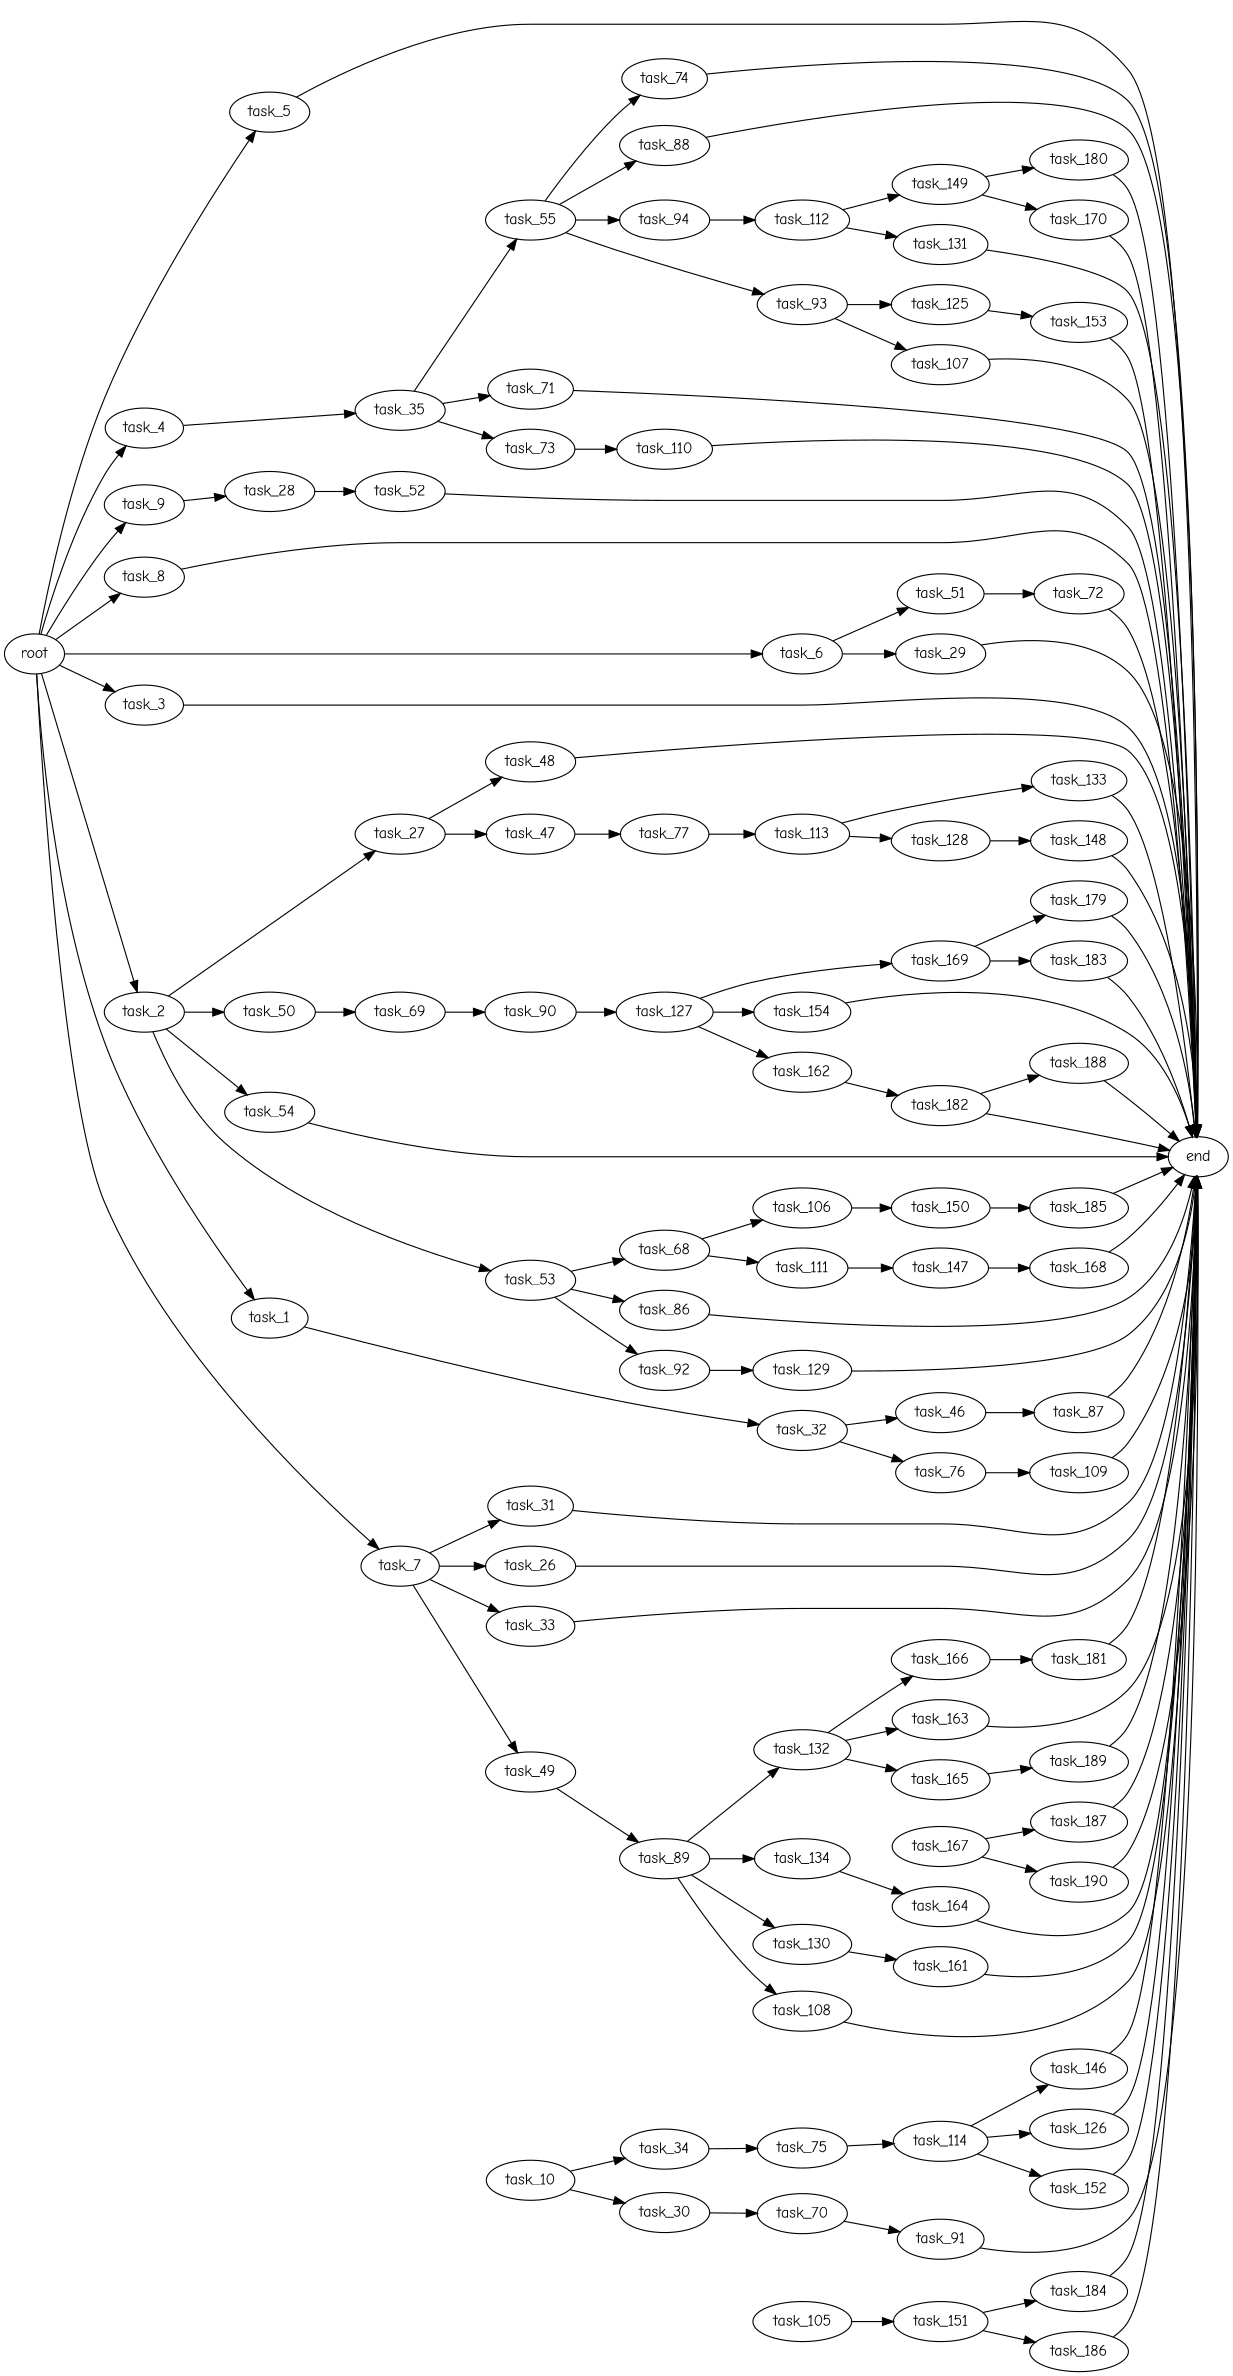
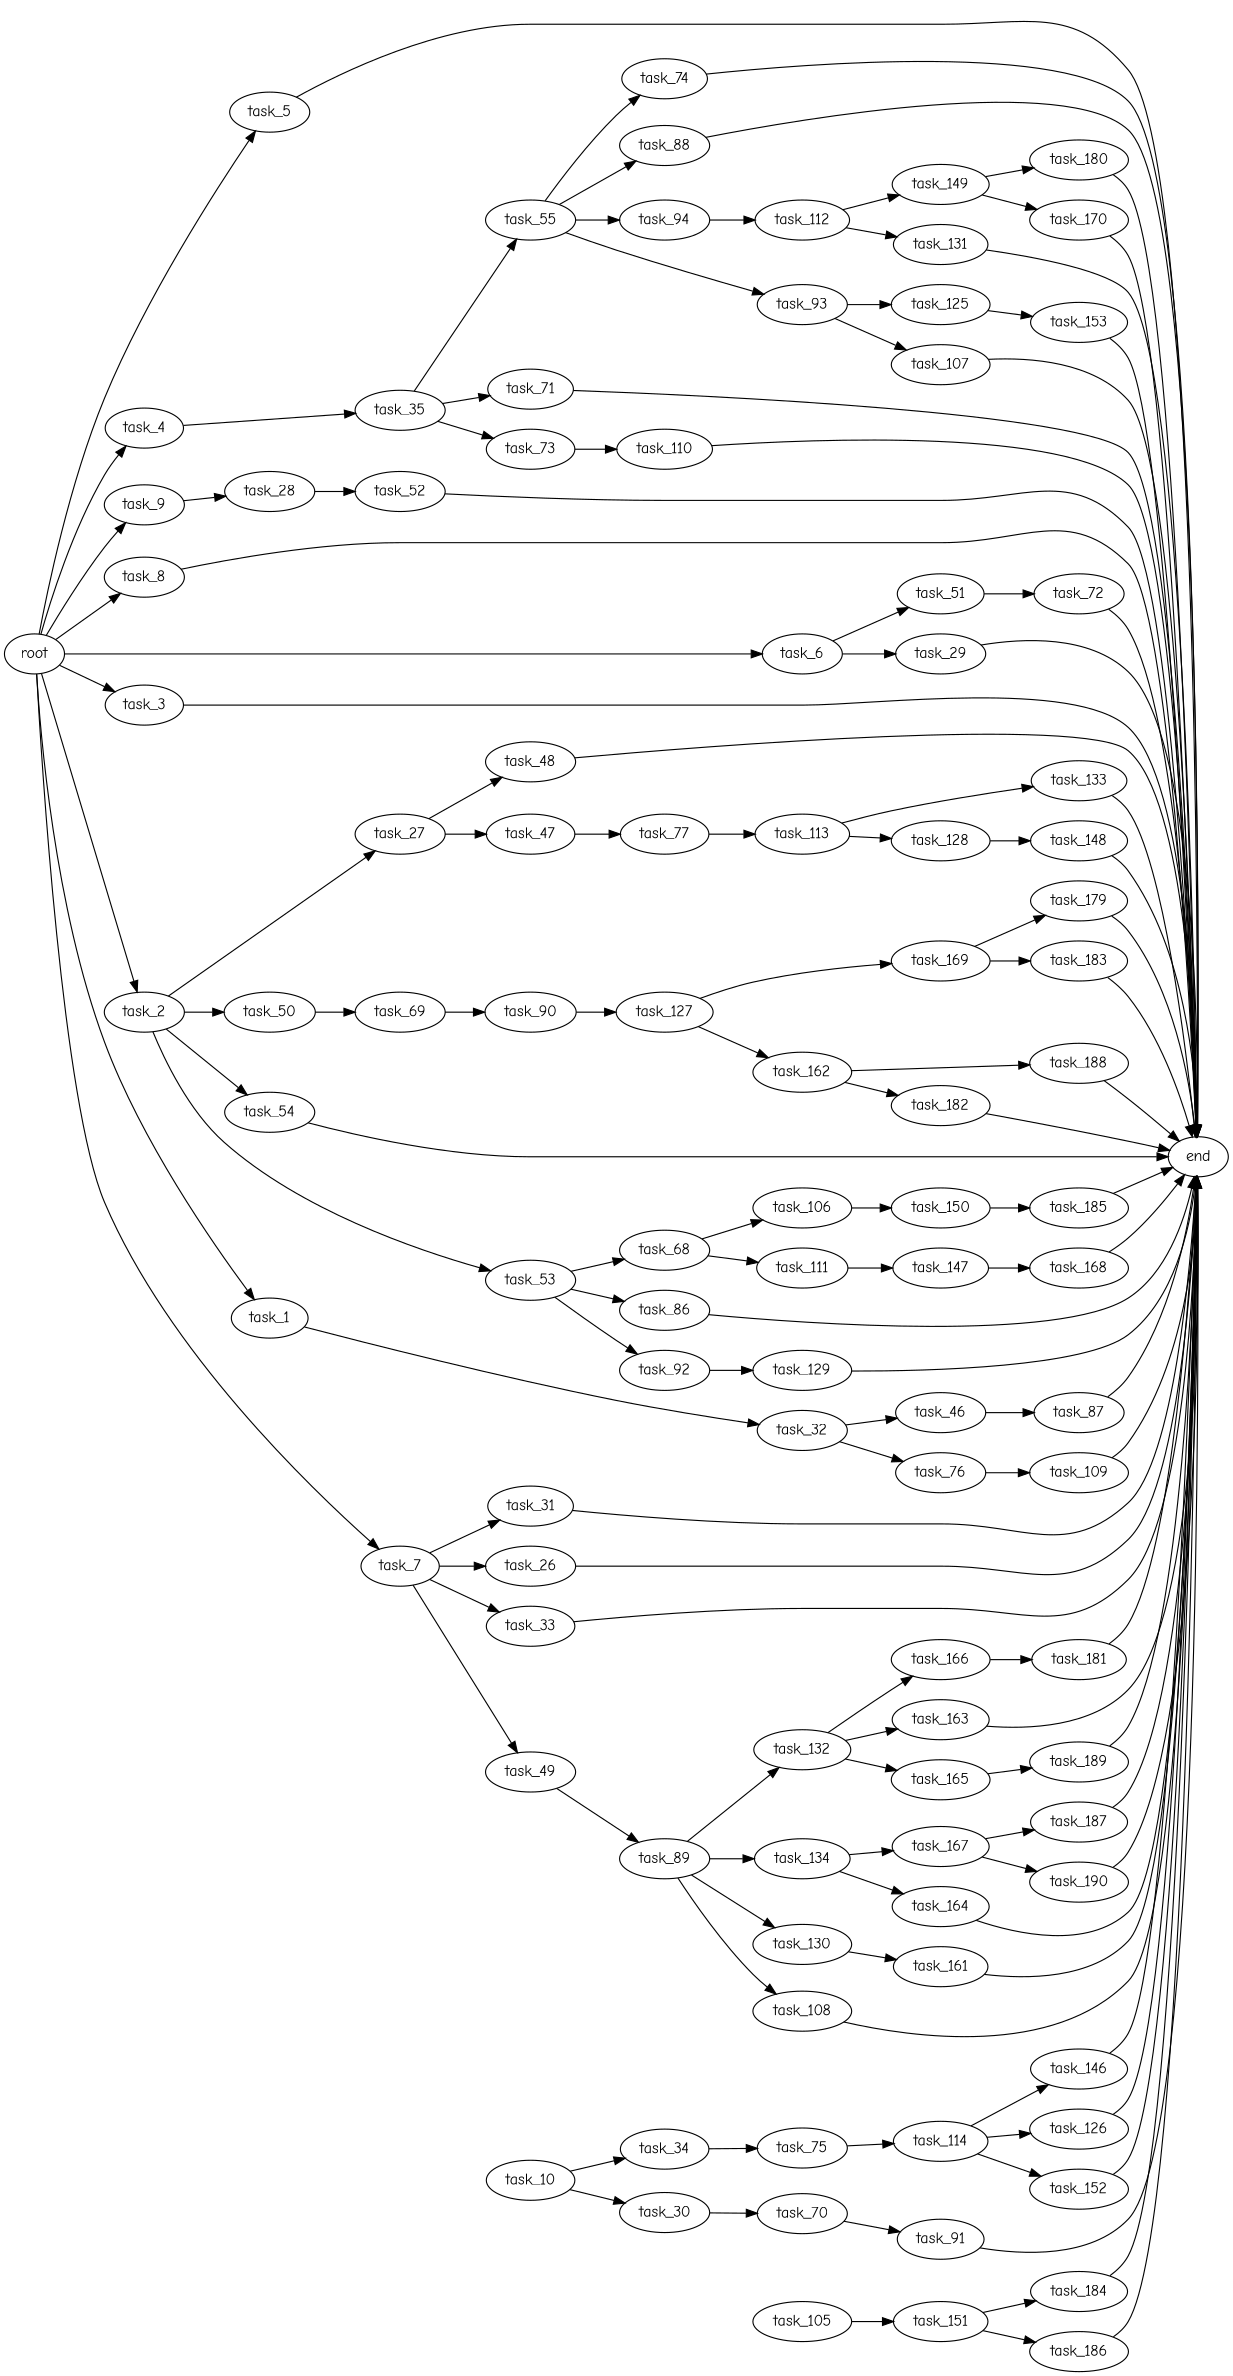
(802, 1012) -> none
(1004, 1086) -> (935, 1068)
none -> (866, 1853)
